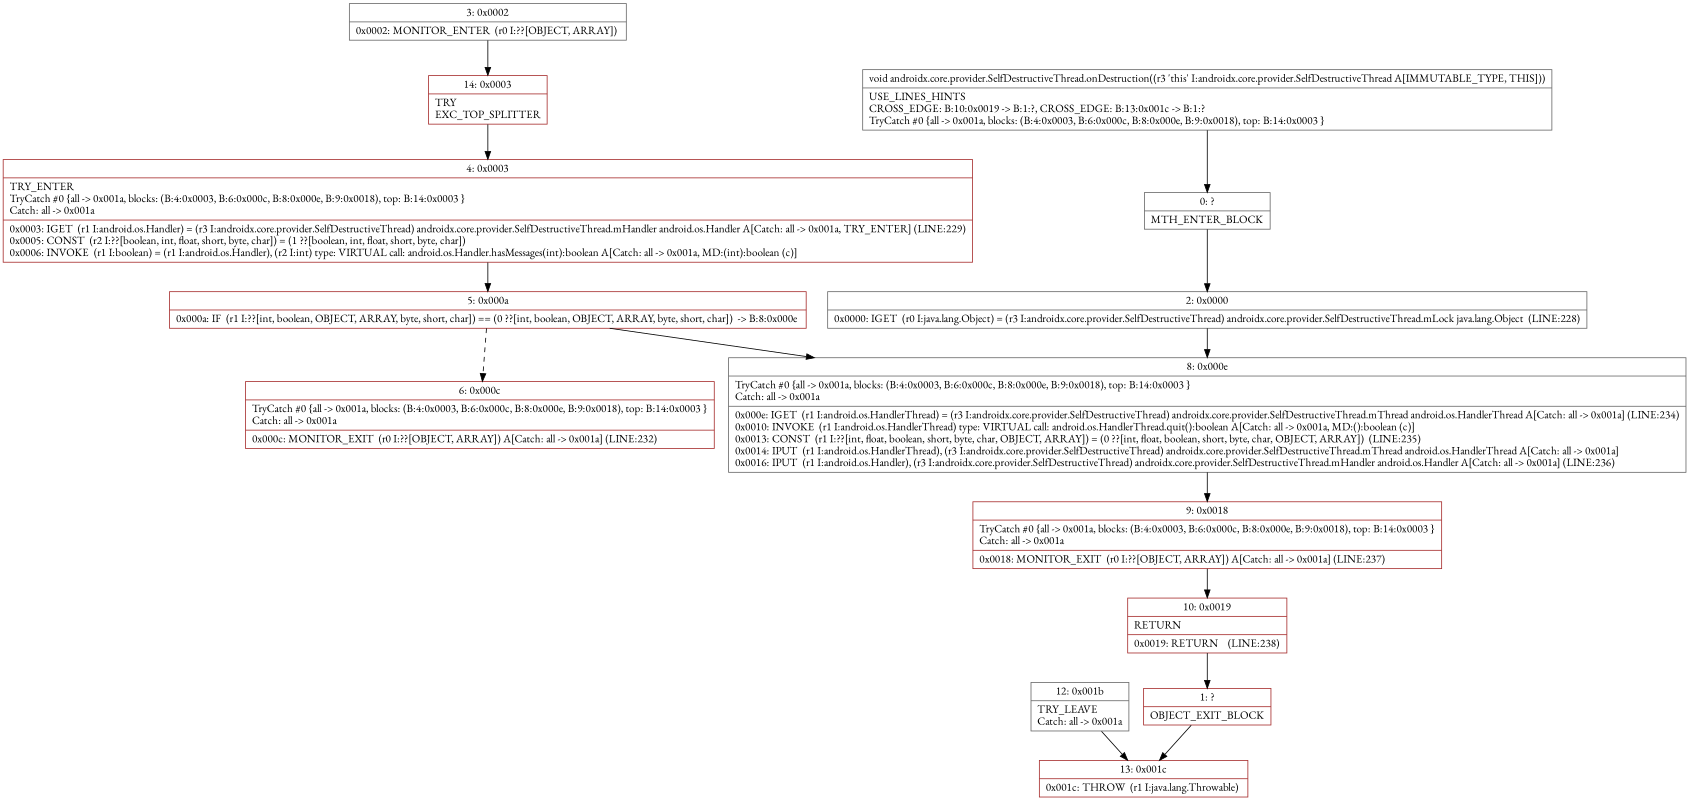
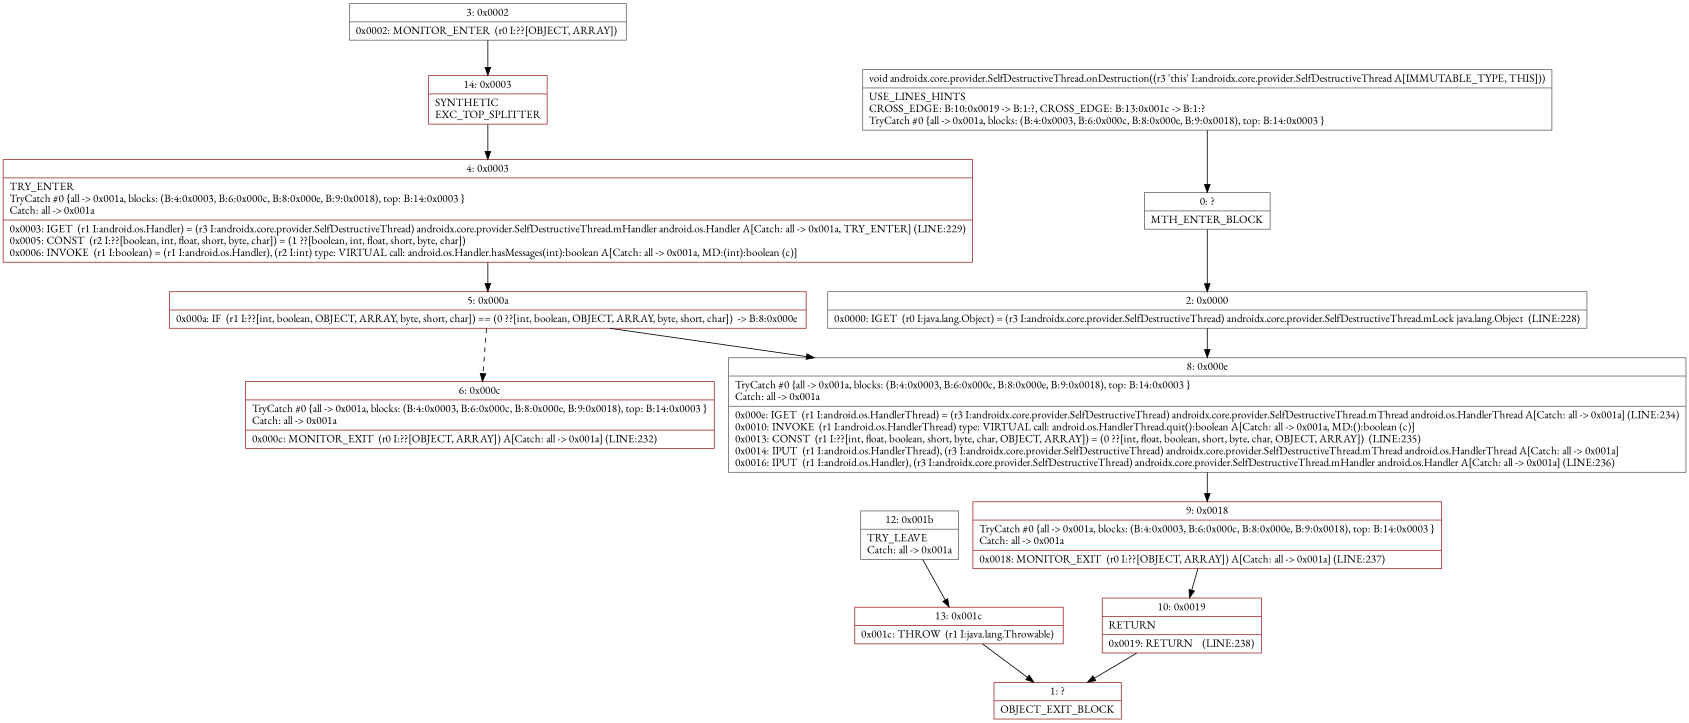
(446, 103) -> (467, 103)
(1178, 740) -> (1005, 661)
